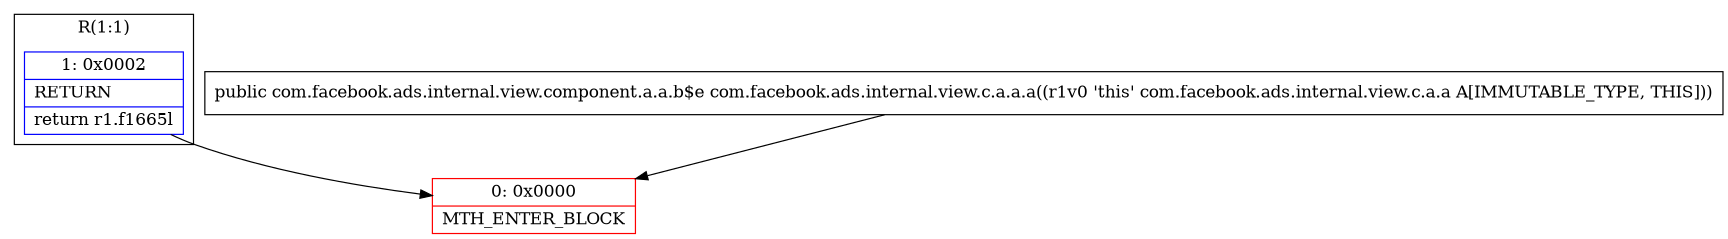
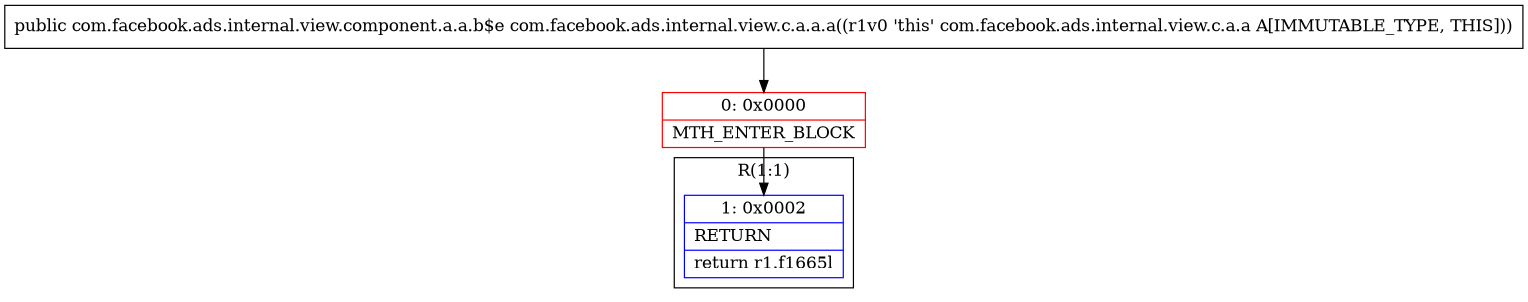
(294, 172) -> (764, 165)
